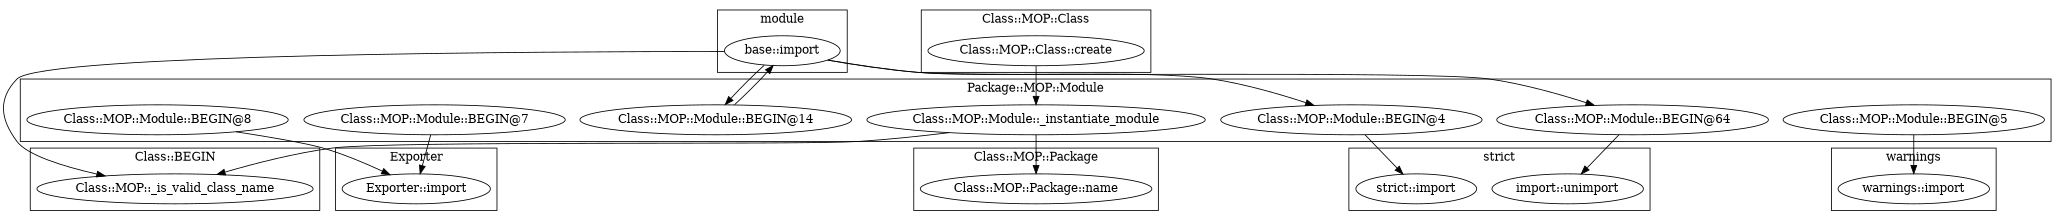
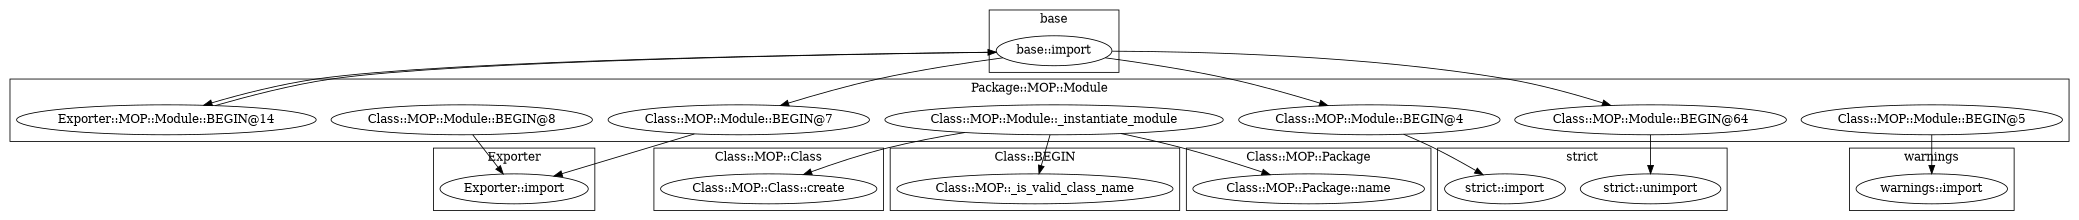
(782, 20) -> (1054, 20)
(292, 56) -> (905, 73)
(1036, 84) -> (868, 153)
(716, 120) -> (166, 120)
(1568, 189) -> (1651, 189)
